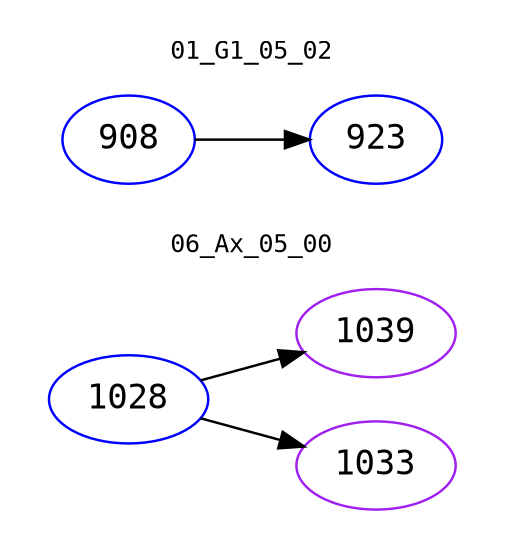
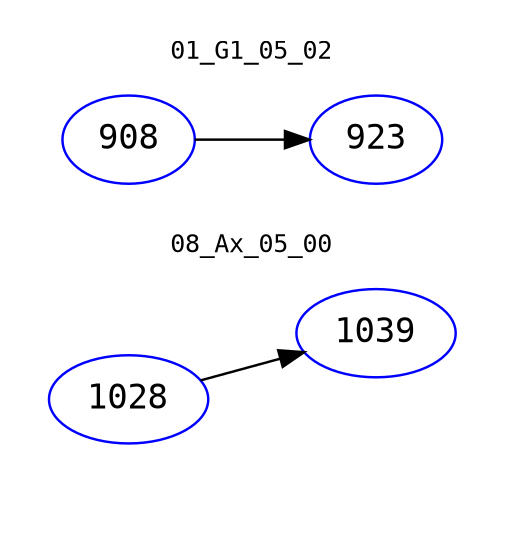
(252, 246) -> (252, 246)
(376, 333) -> (376, 333)
(376, 466) -> none
